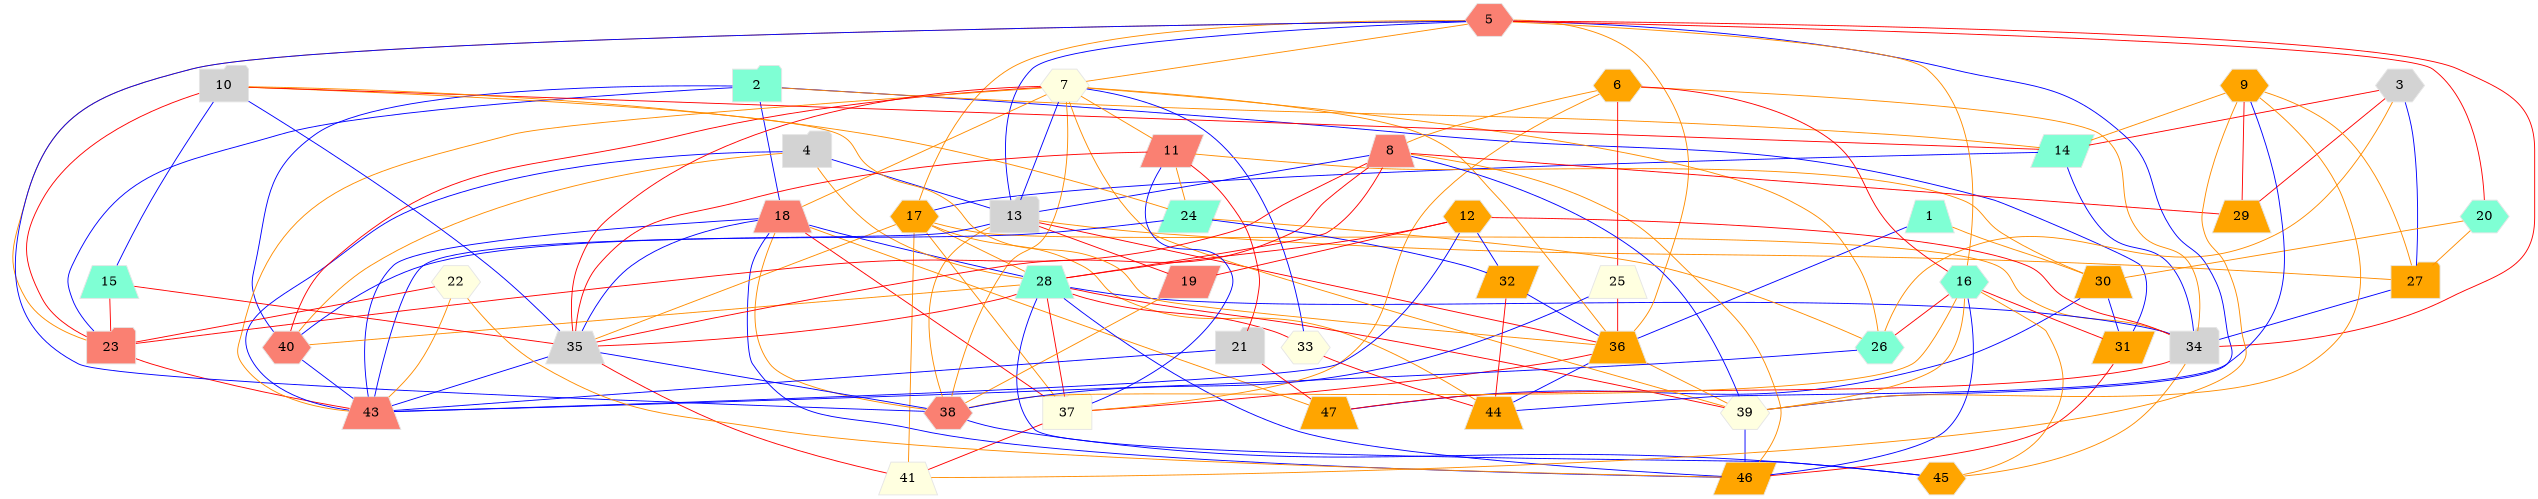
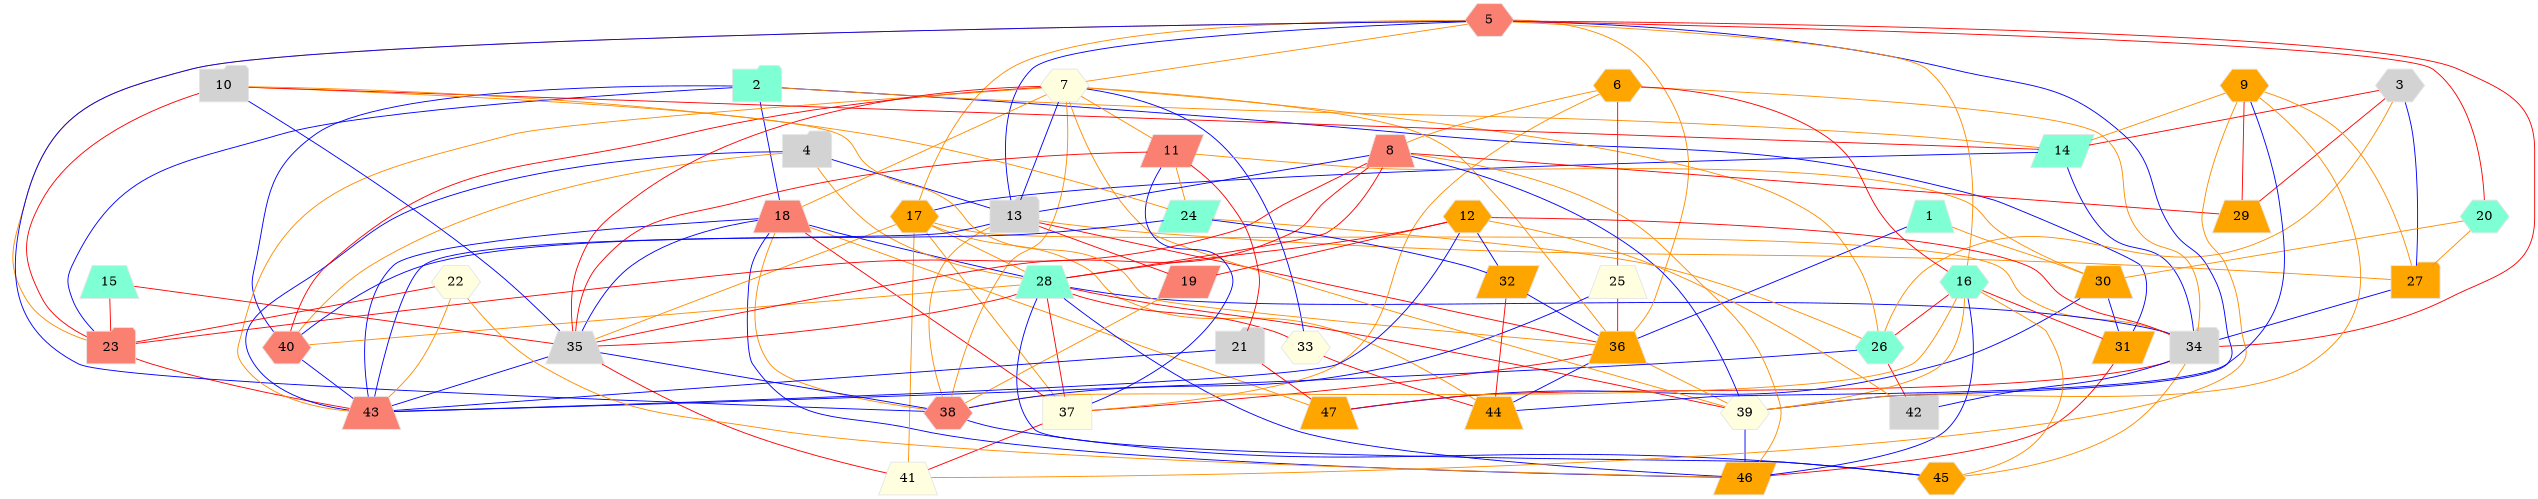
(162, 182) -> none
none -> (1914, 413)
